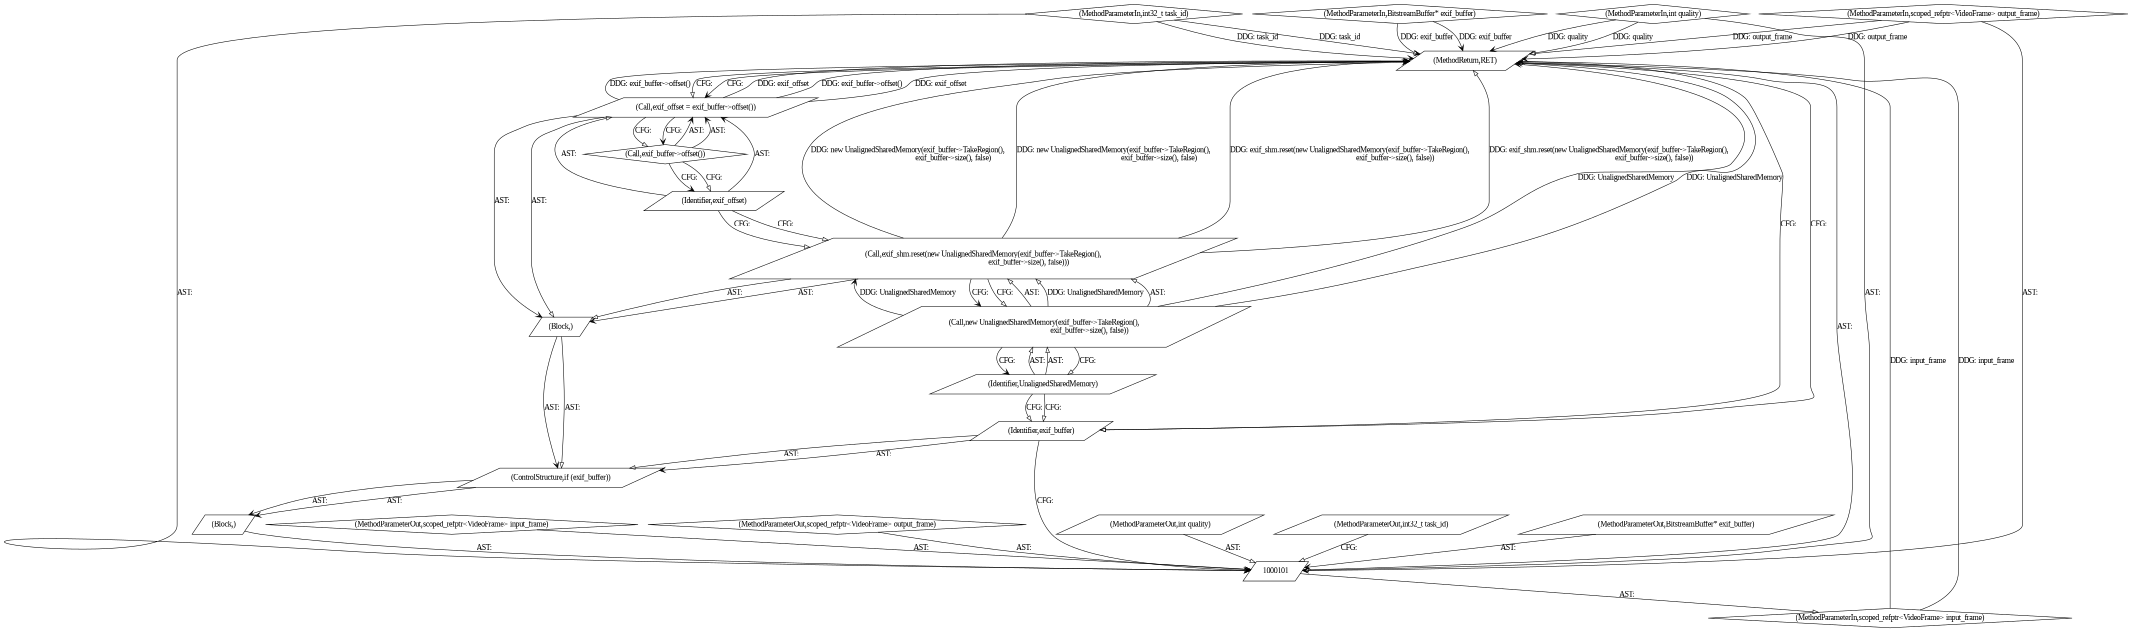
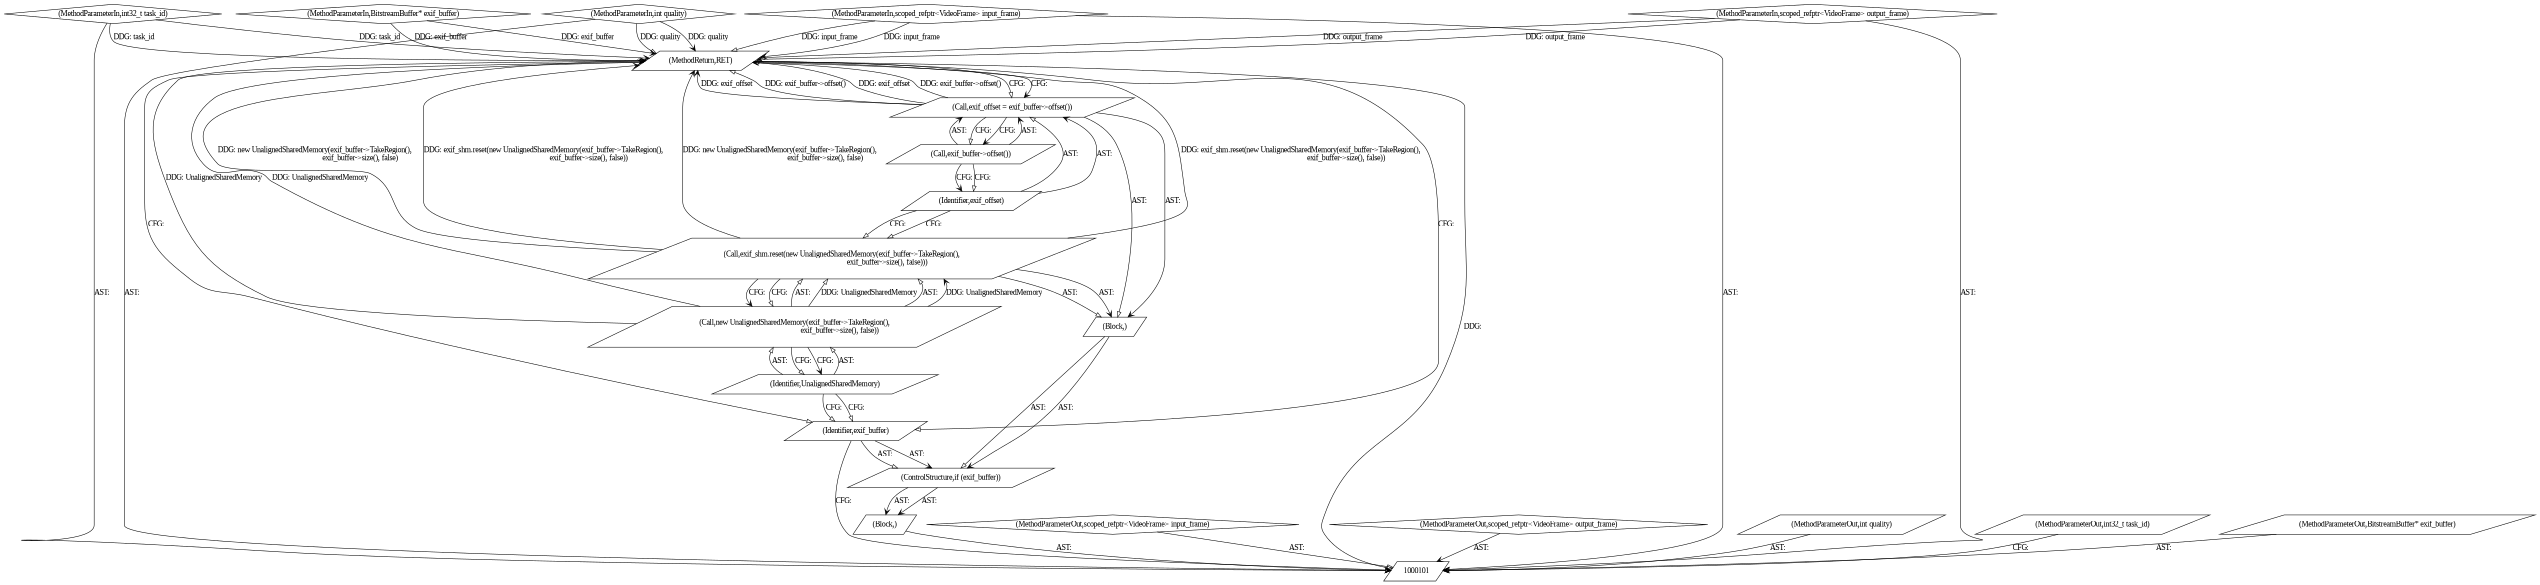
(665, 154) -> (971, 154)
(1846, 327) -> (1474, 327)
(1557, 593) -> (1723, 107)
